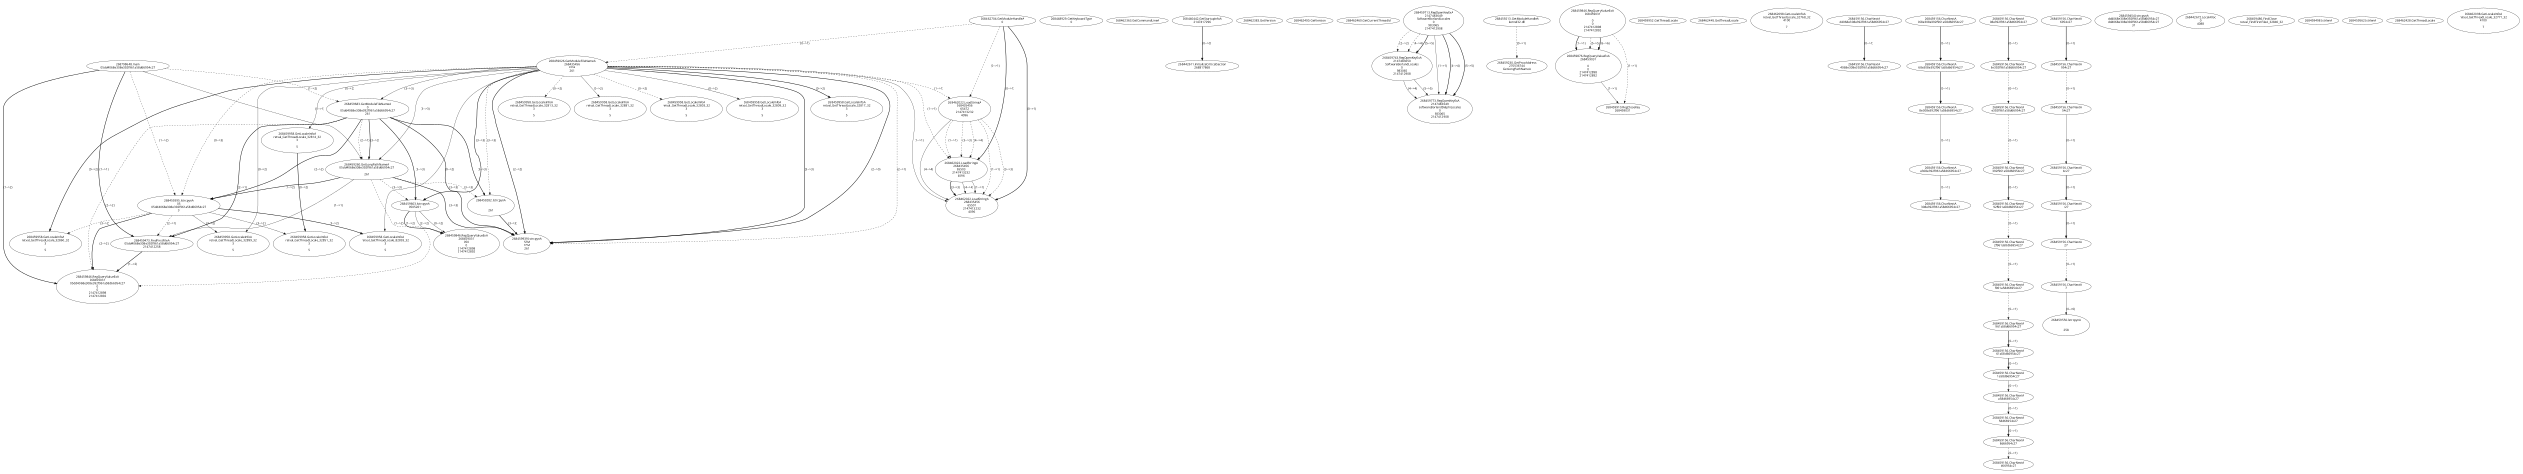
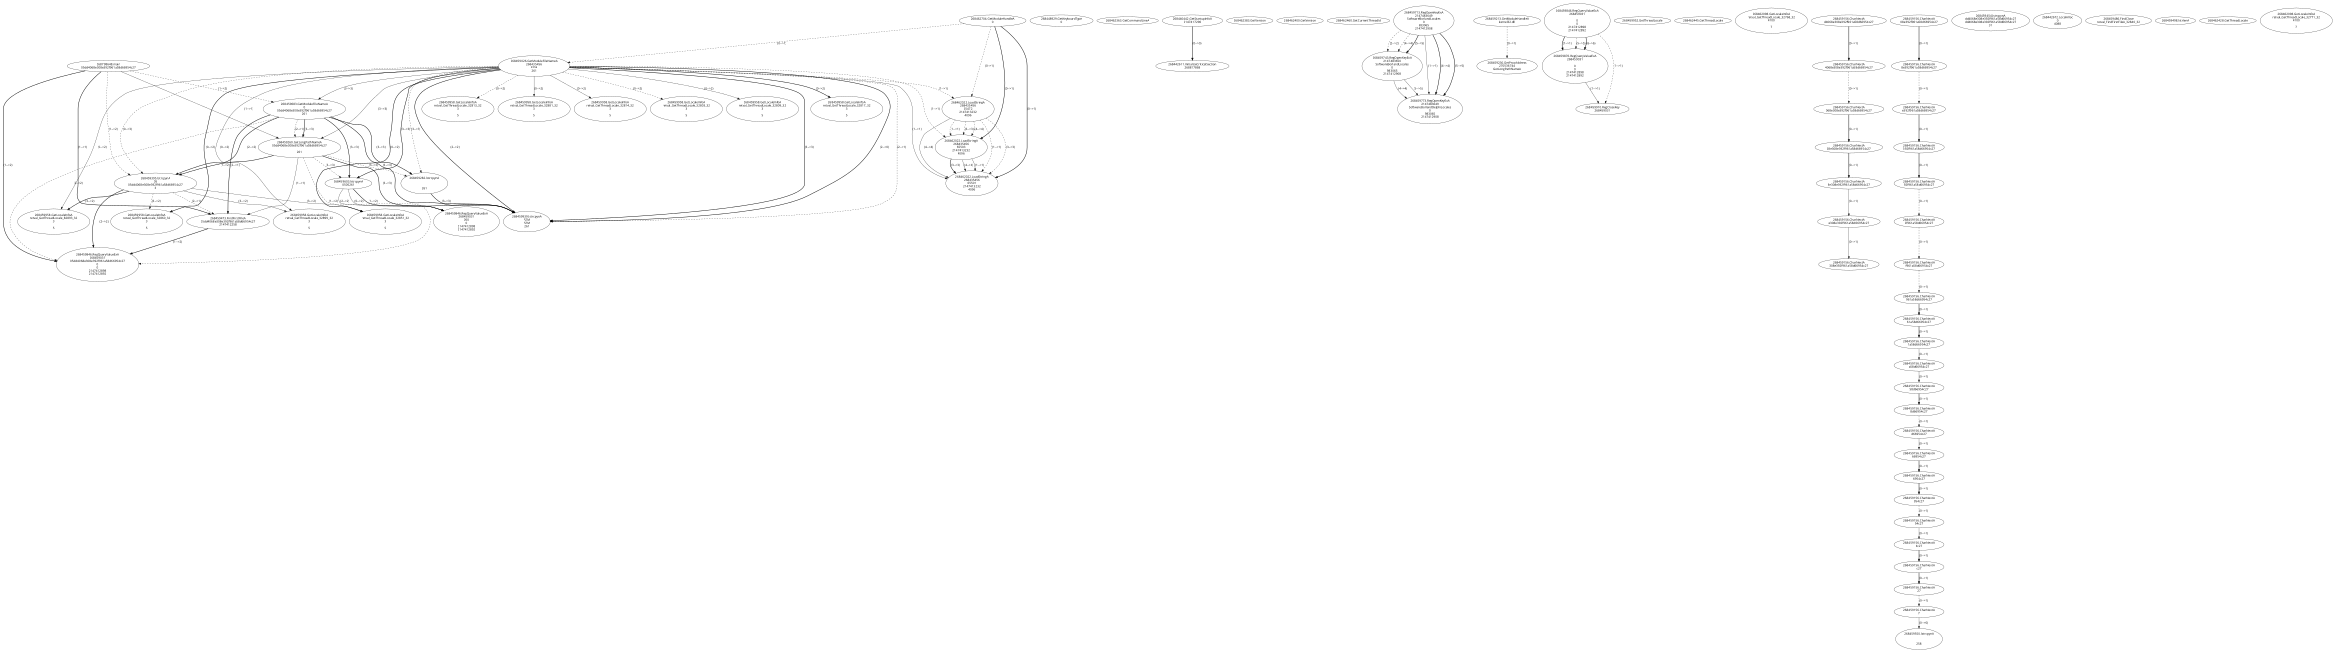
(2363, 21) -> none
none -> (1849, 86)
(2008, 138) -> (1919, 127)
(299, 191) -> (390, 143)
none -> (1919, 455)
